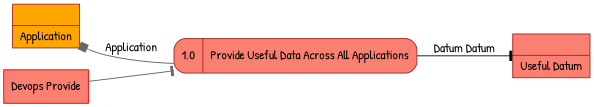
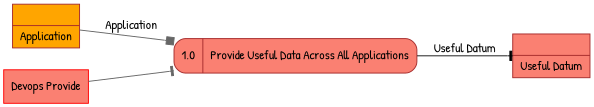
(465, 49) -> (465, 49)
(131, 60) -> (122, 35)
